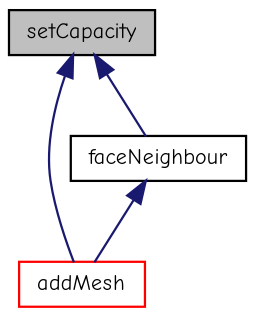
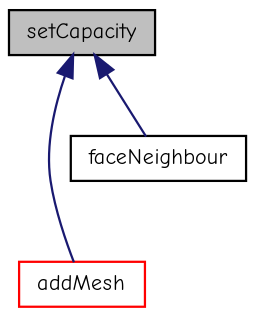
(114, 231) -> none
